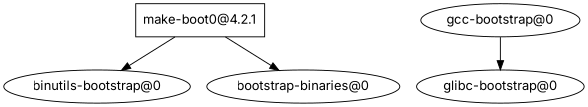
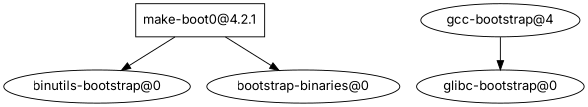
(500, 20) -> (500, 20)
